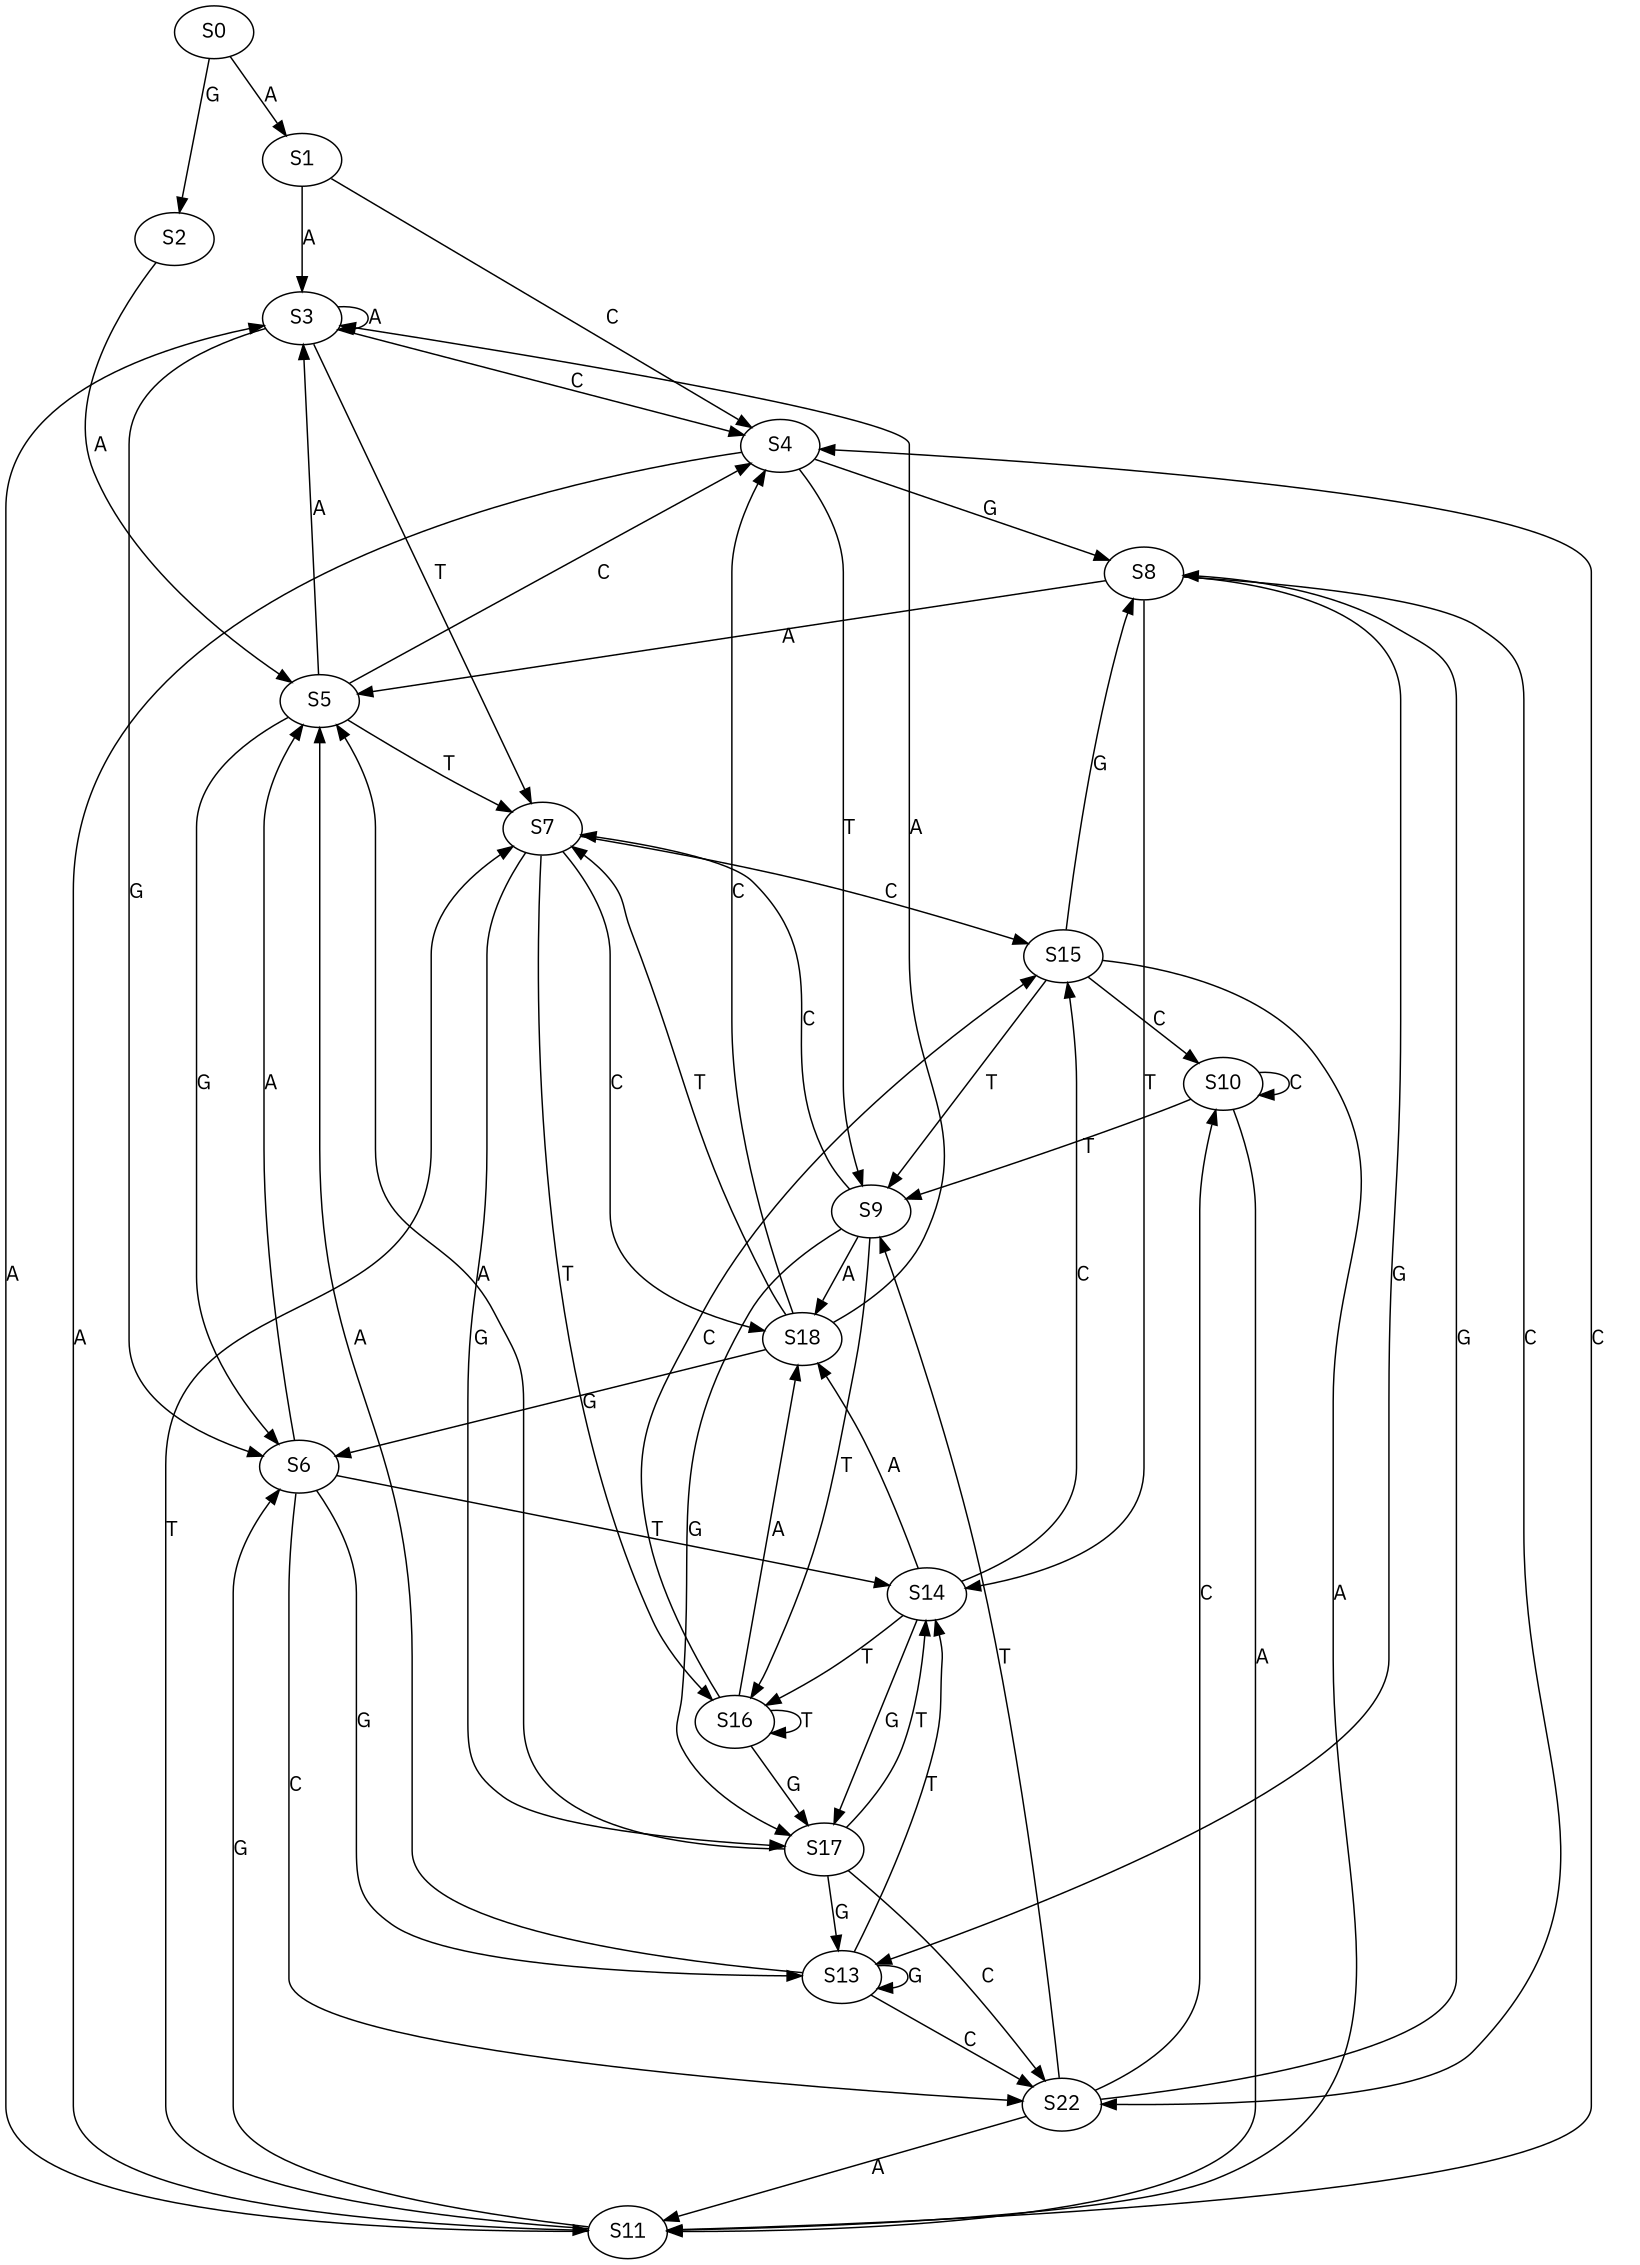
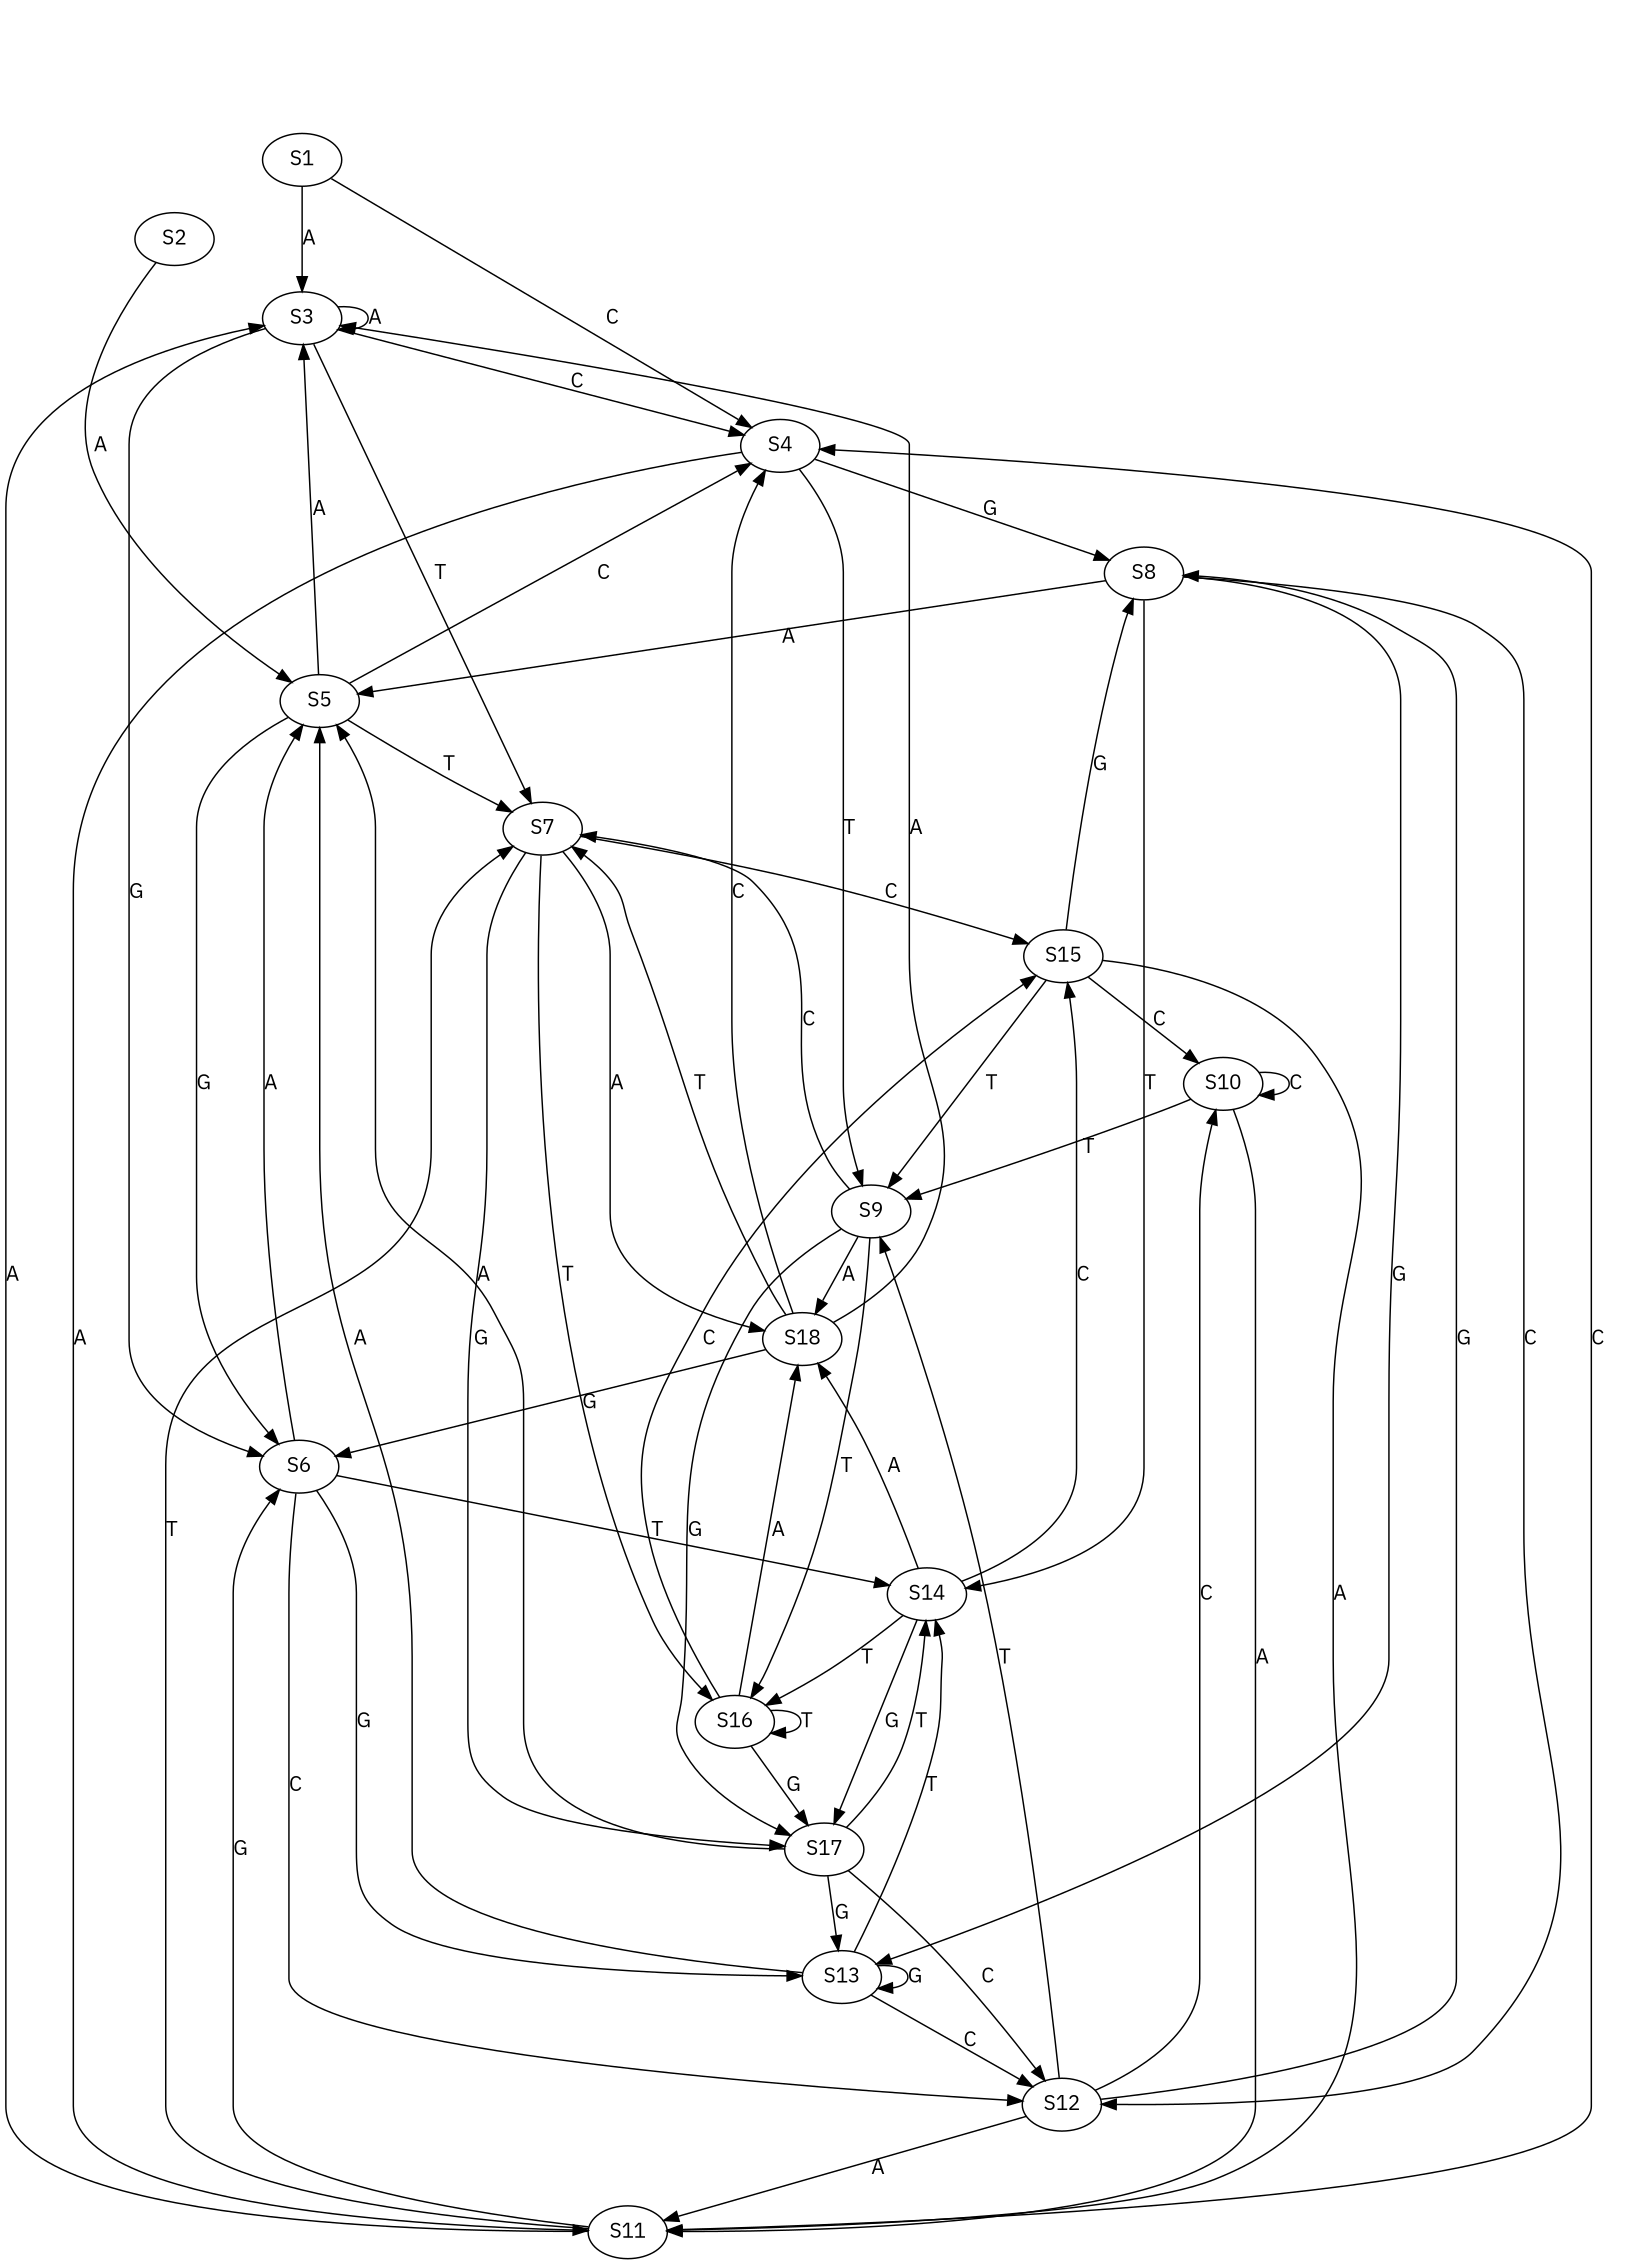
(214, 32) -> none
(617, 1084) -> (617, 1084)
(1062, 2105) -> (1062, 2105)
